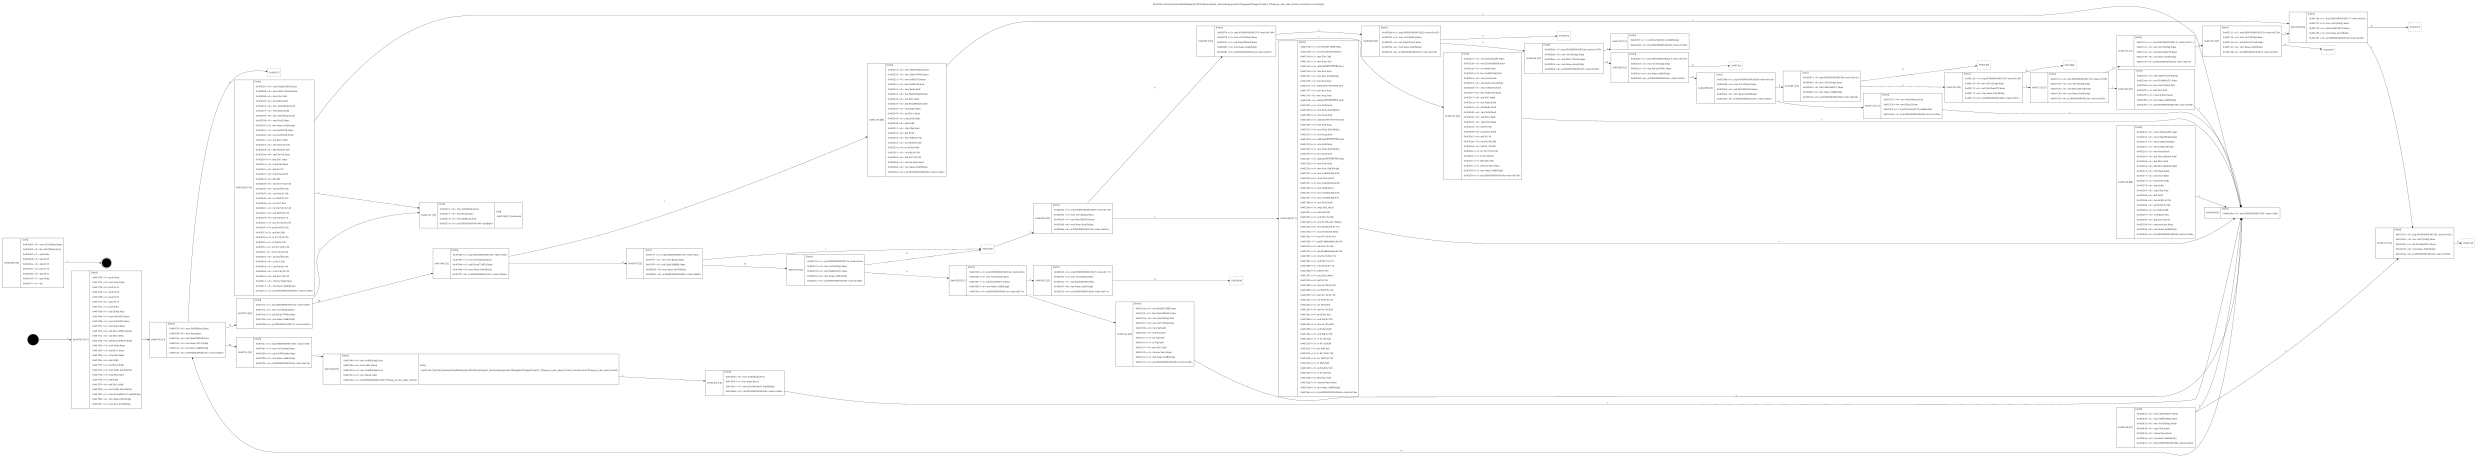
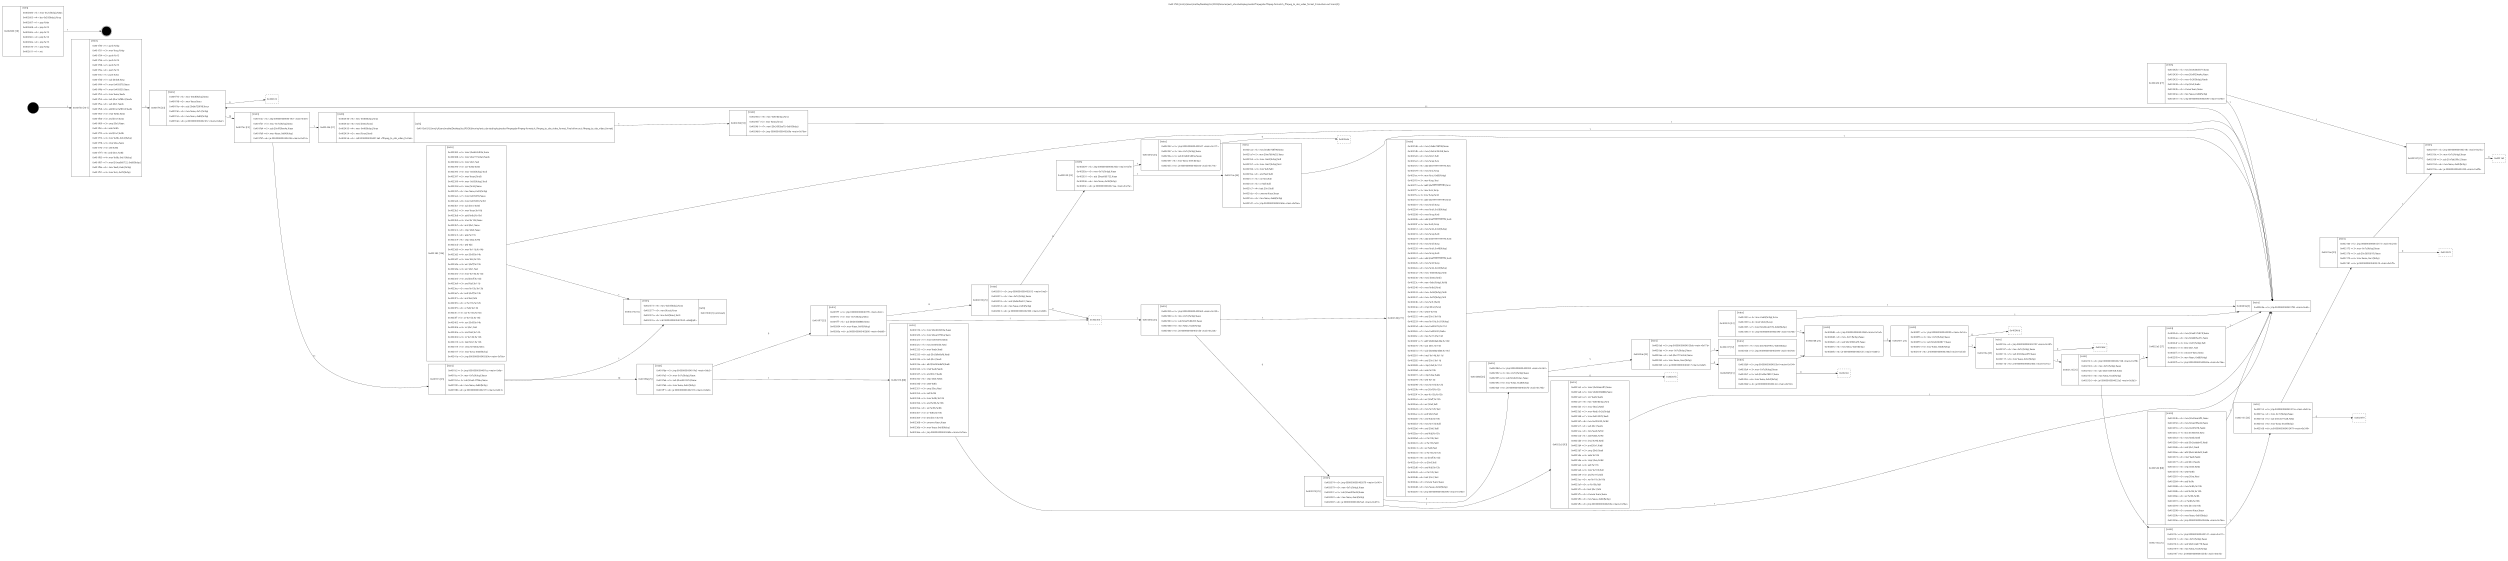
(1610, 22) -> (1631, 510)
(1818, 107) -> (1800, 332)
(230, 327) -> (295, 312)
